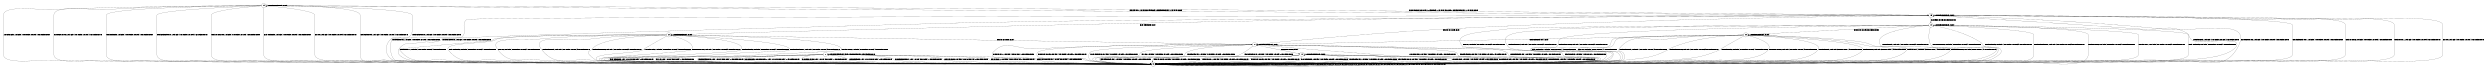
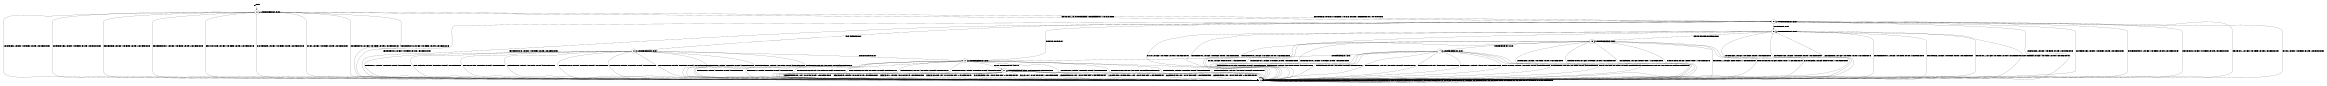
none -> (257, 5)
(1943, 20) -> (1781, 27)
(1593, 23) -> (1235, 25)
(961, 40) -> (799, 55)
(1290, 50) -> (1341, 56)
none -> (984, 64)
